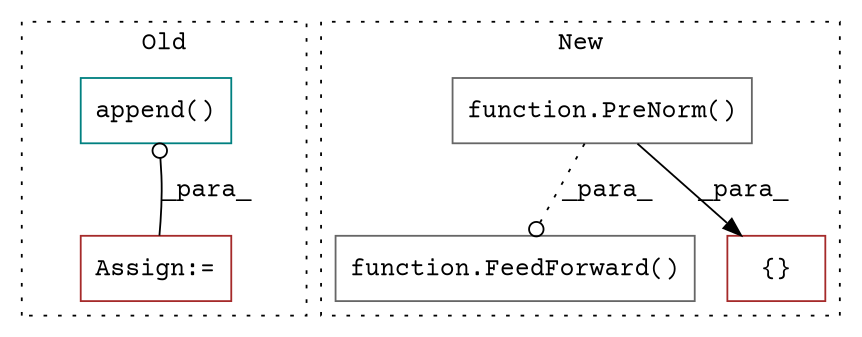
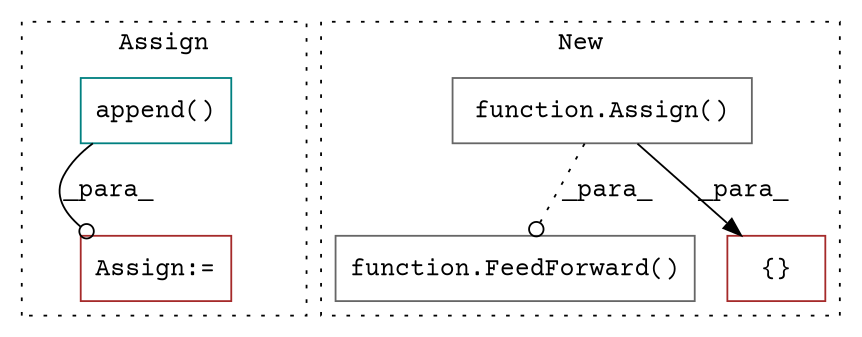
(164, 43) -> (164, 43)
(602, 111) -> (602, 111)
(162, 197) -> (61, 182)
